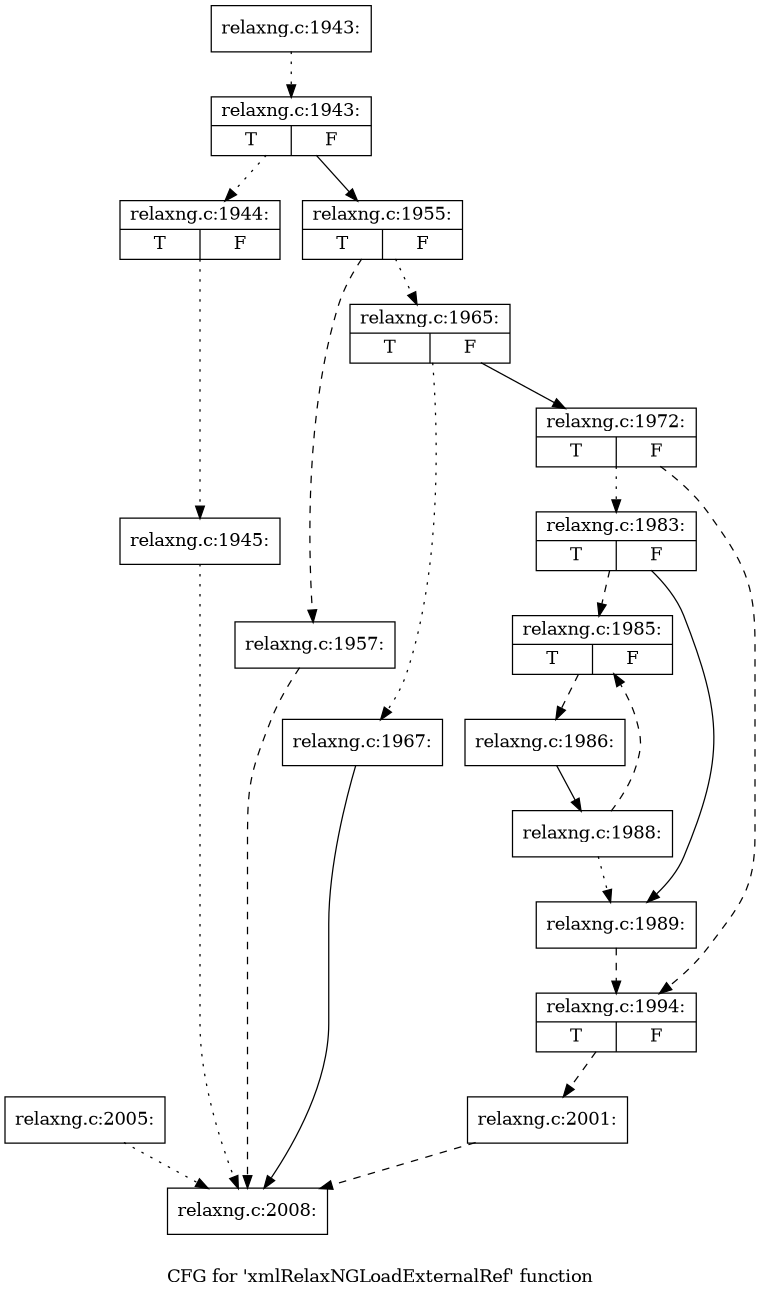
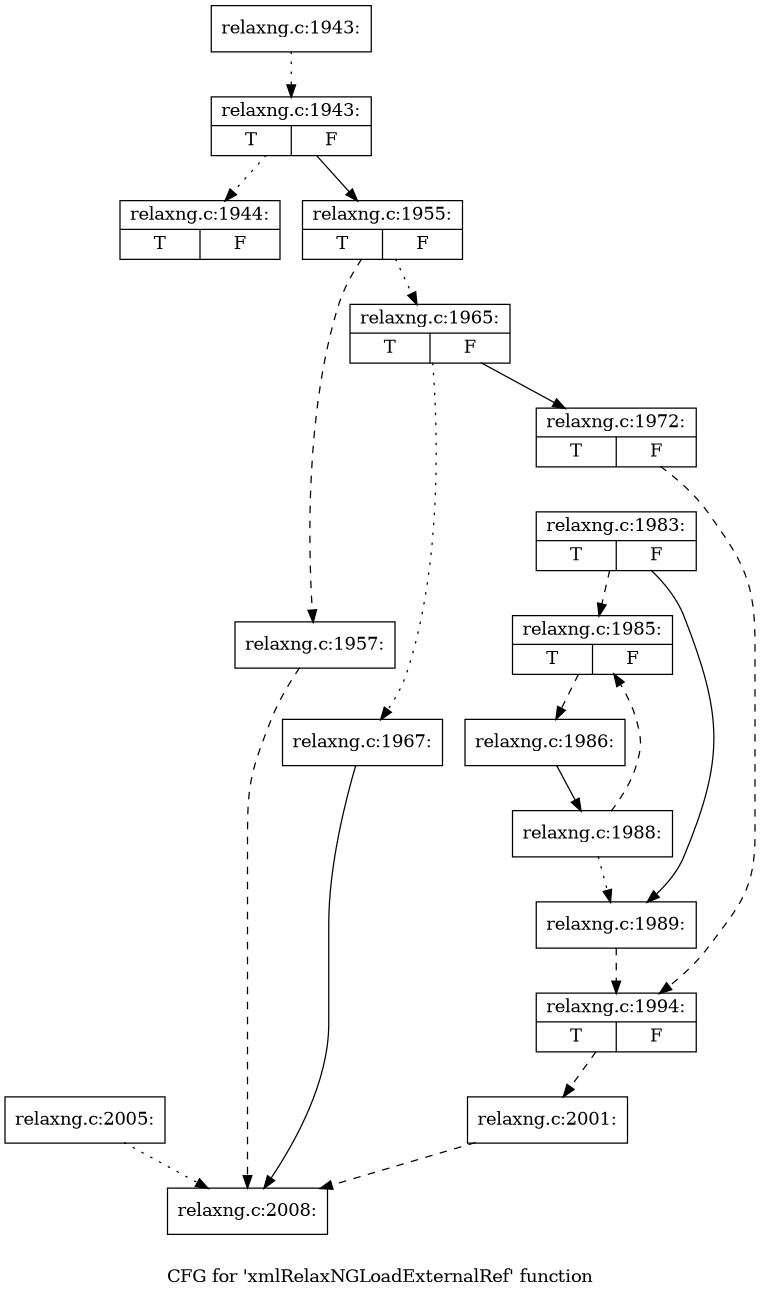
(616, 483) -> none
(200, 541) -> none
